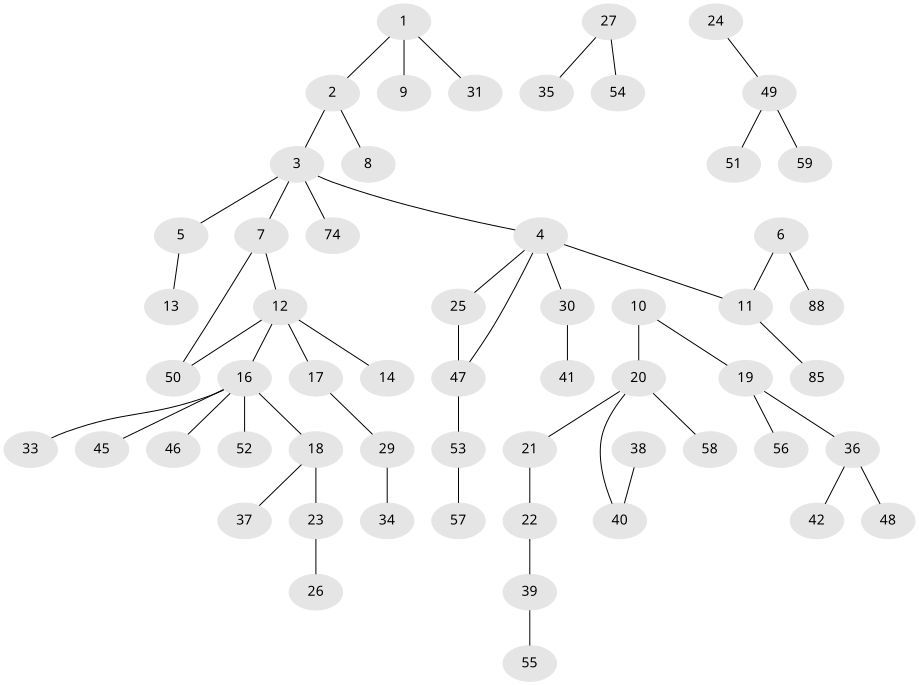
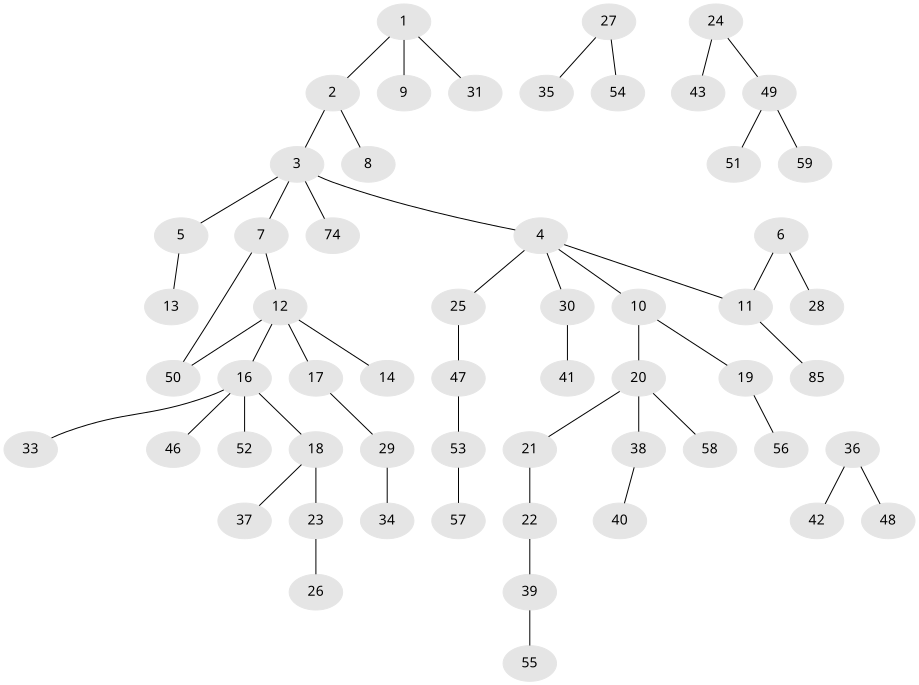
none -> (698, 93)
(817, 307) -> (817, 307)
(503, 309) -> (590, 271)
(799, 414) -> none
(601, 446) -> (639, 414)
(102, 450) -> none
